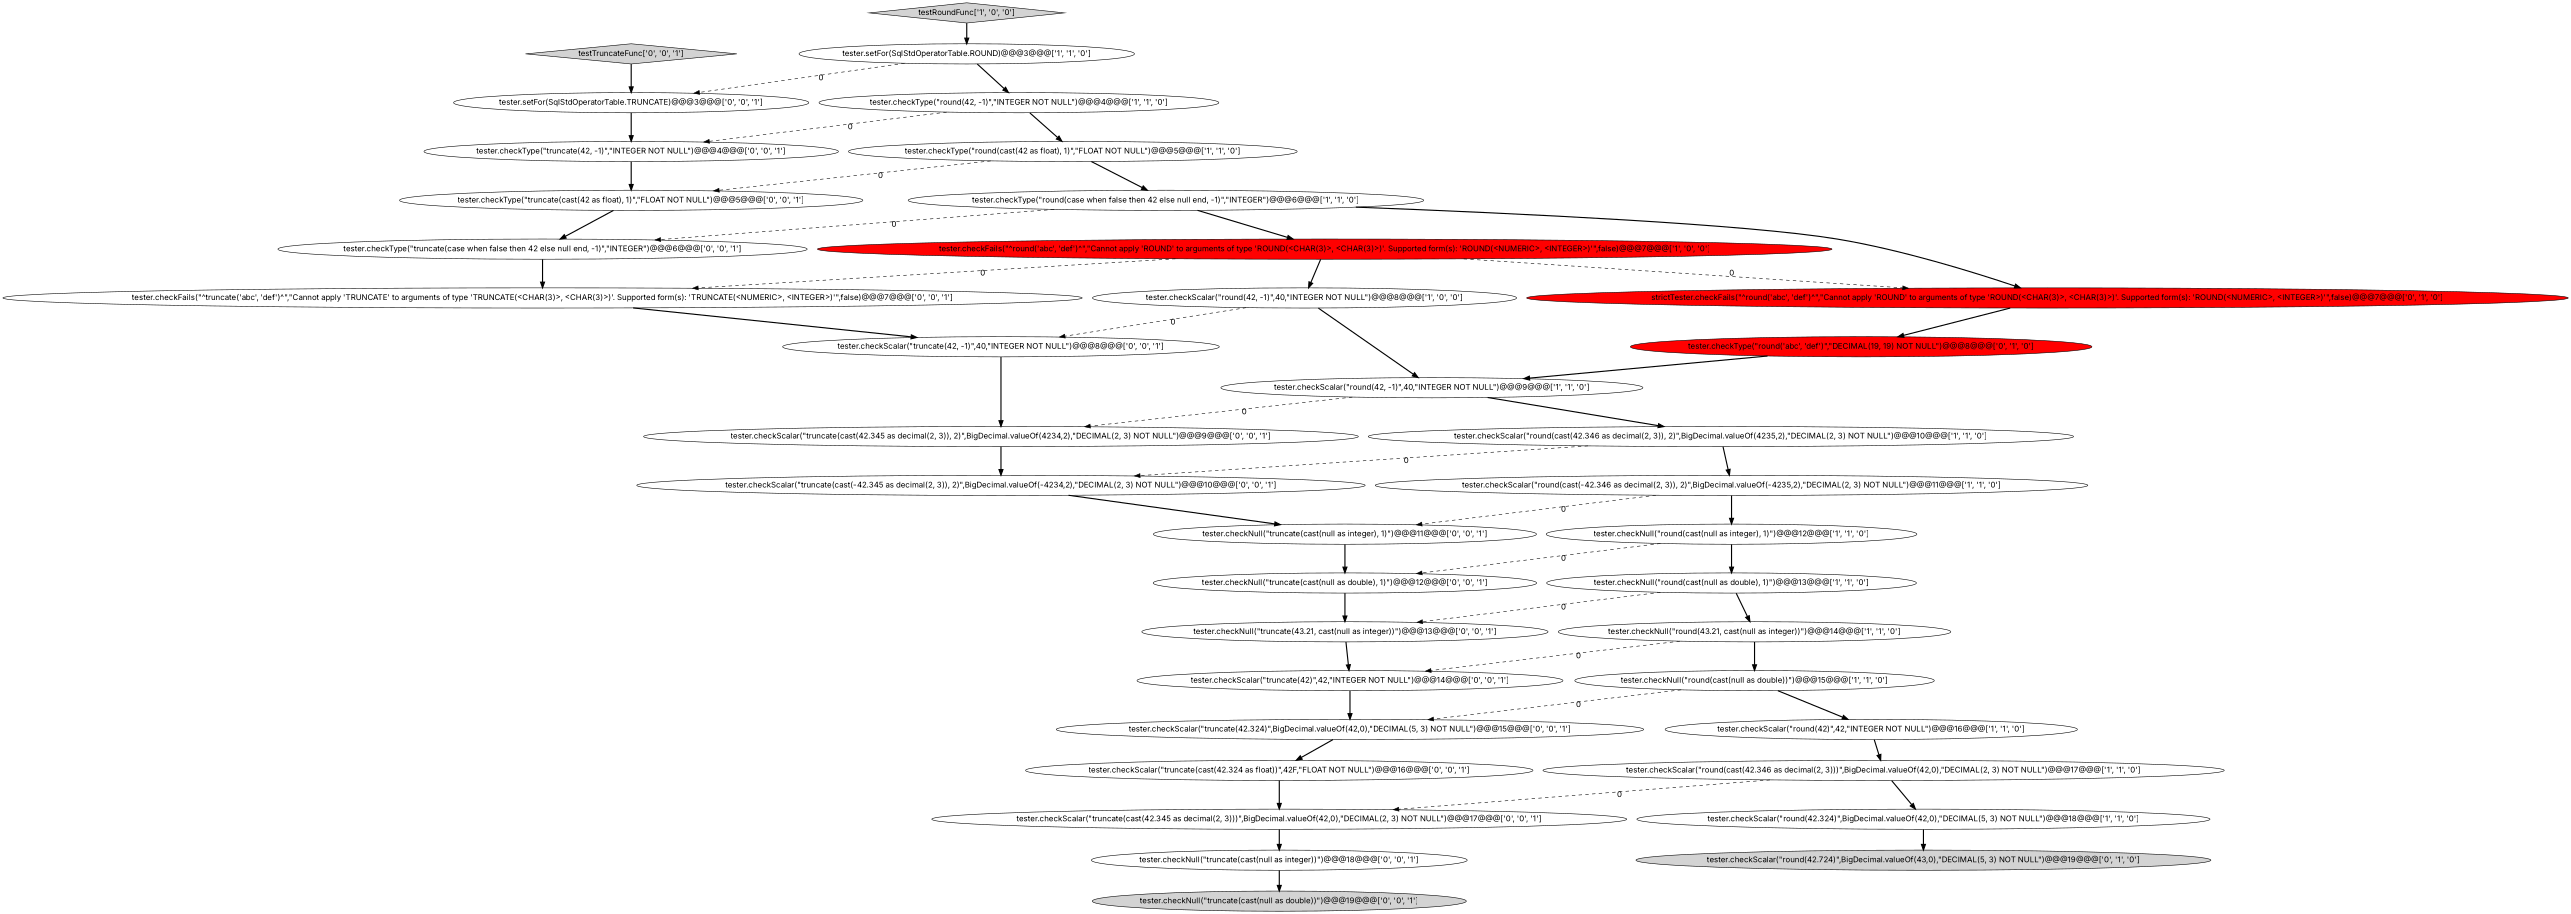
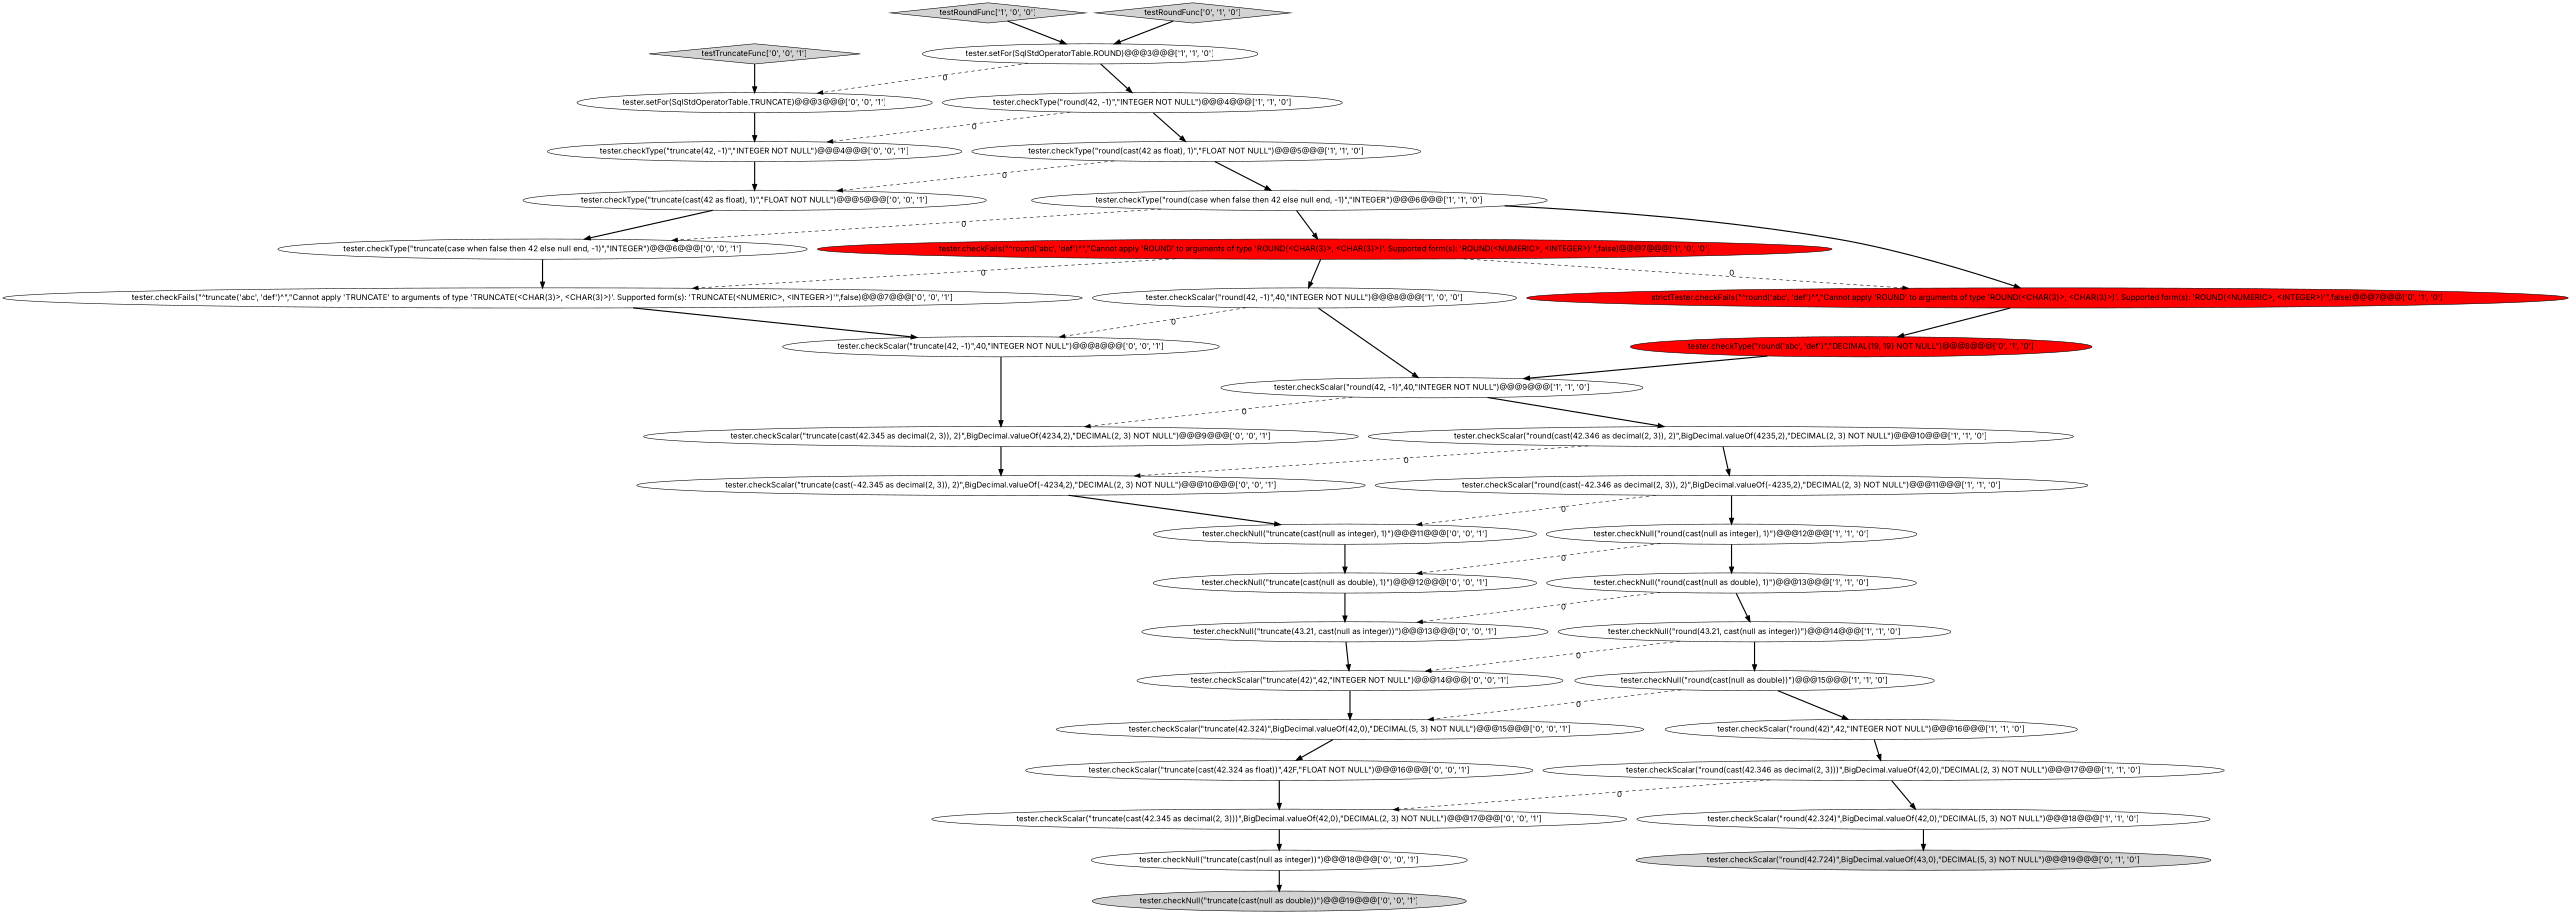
none -> (1193, 13)
